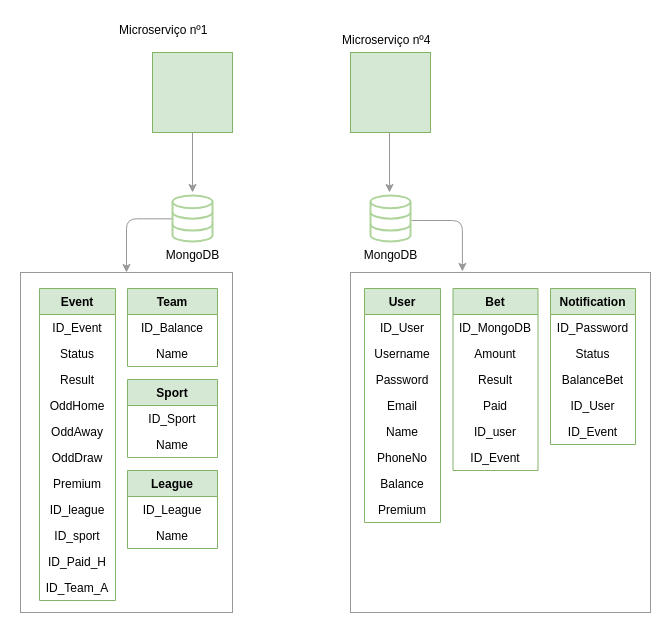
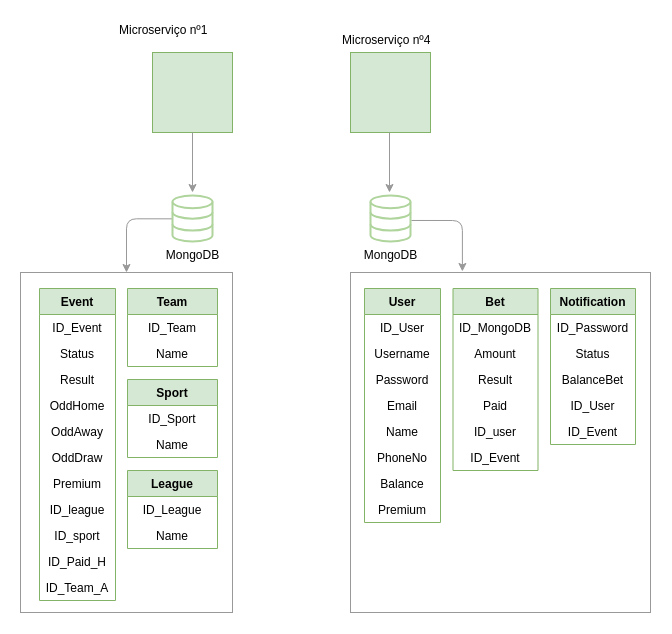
(172, 328) -> (172, 328)
